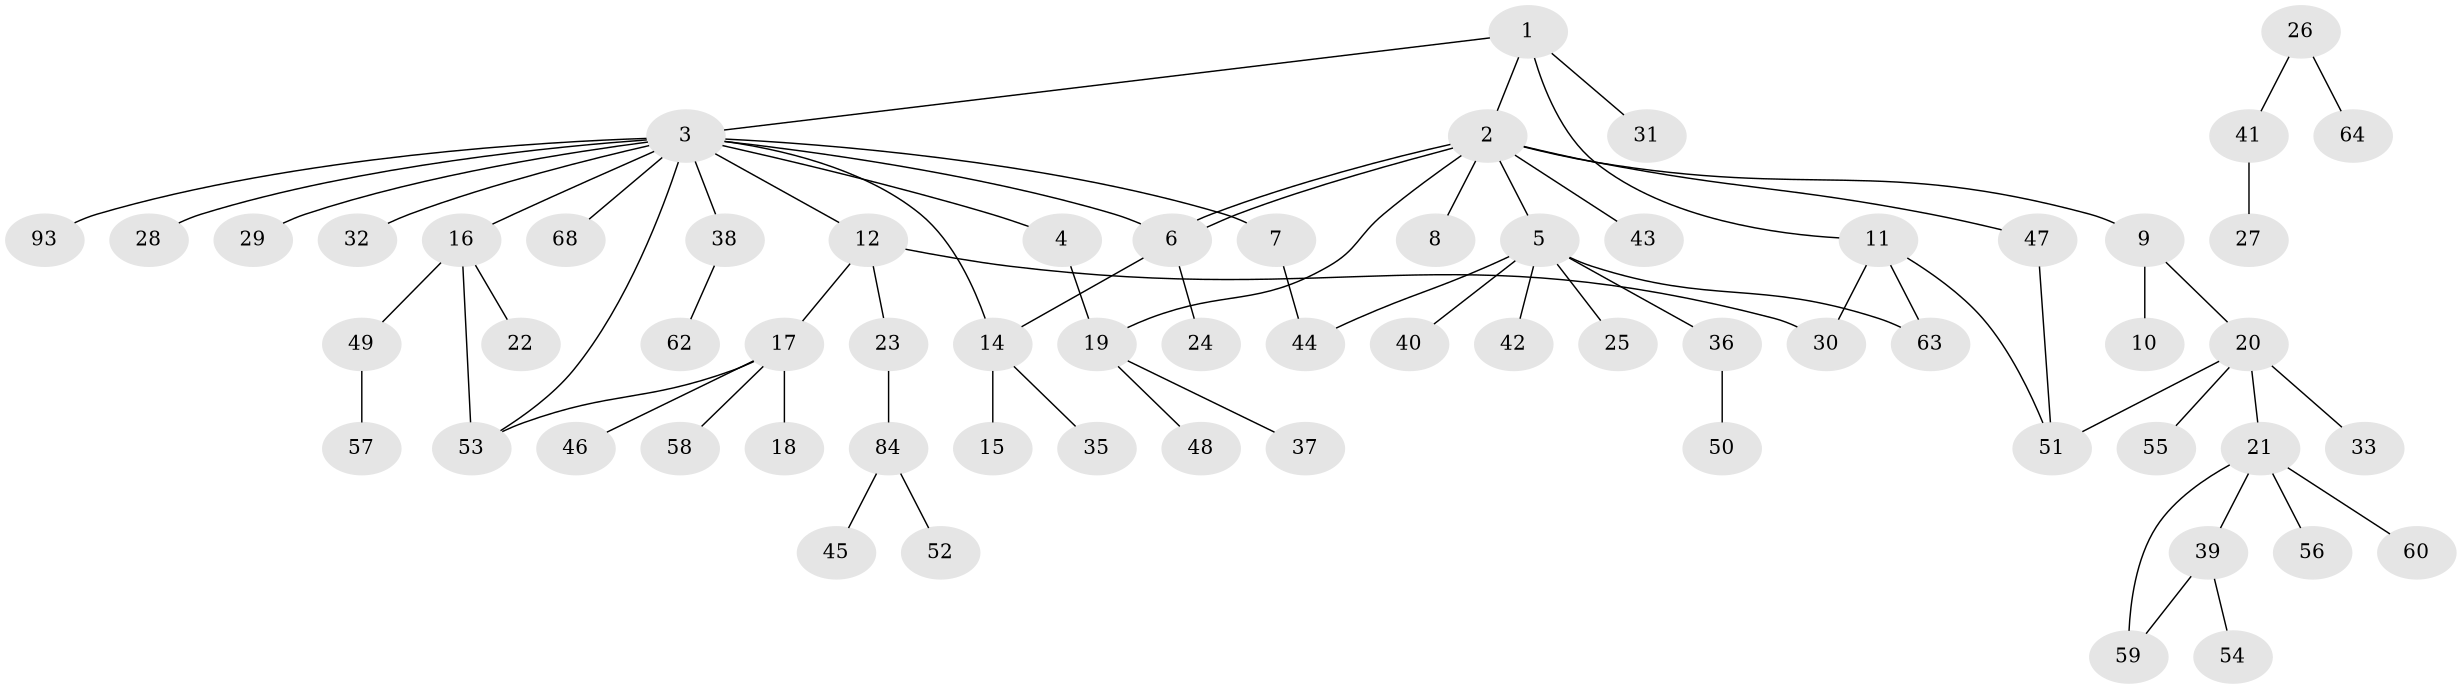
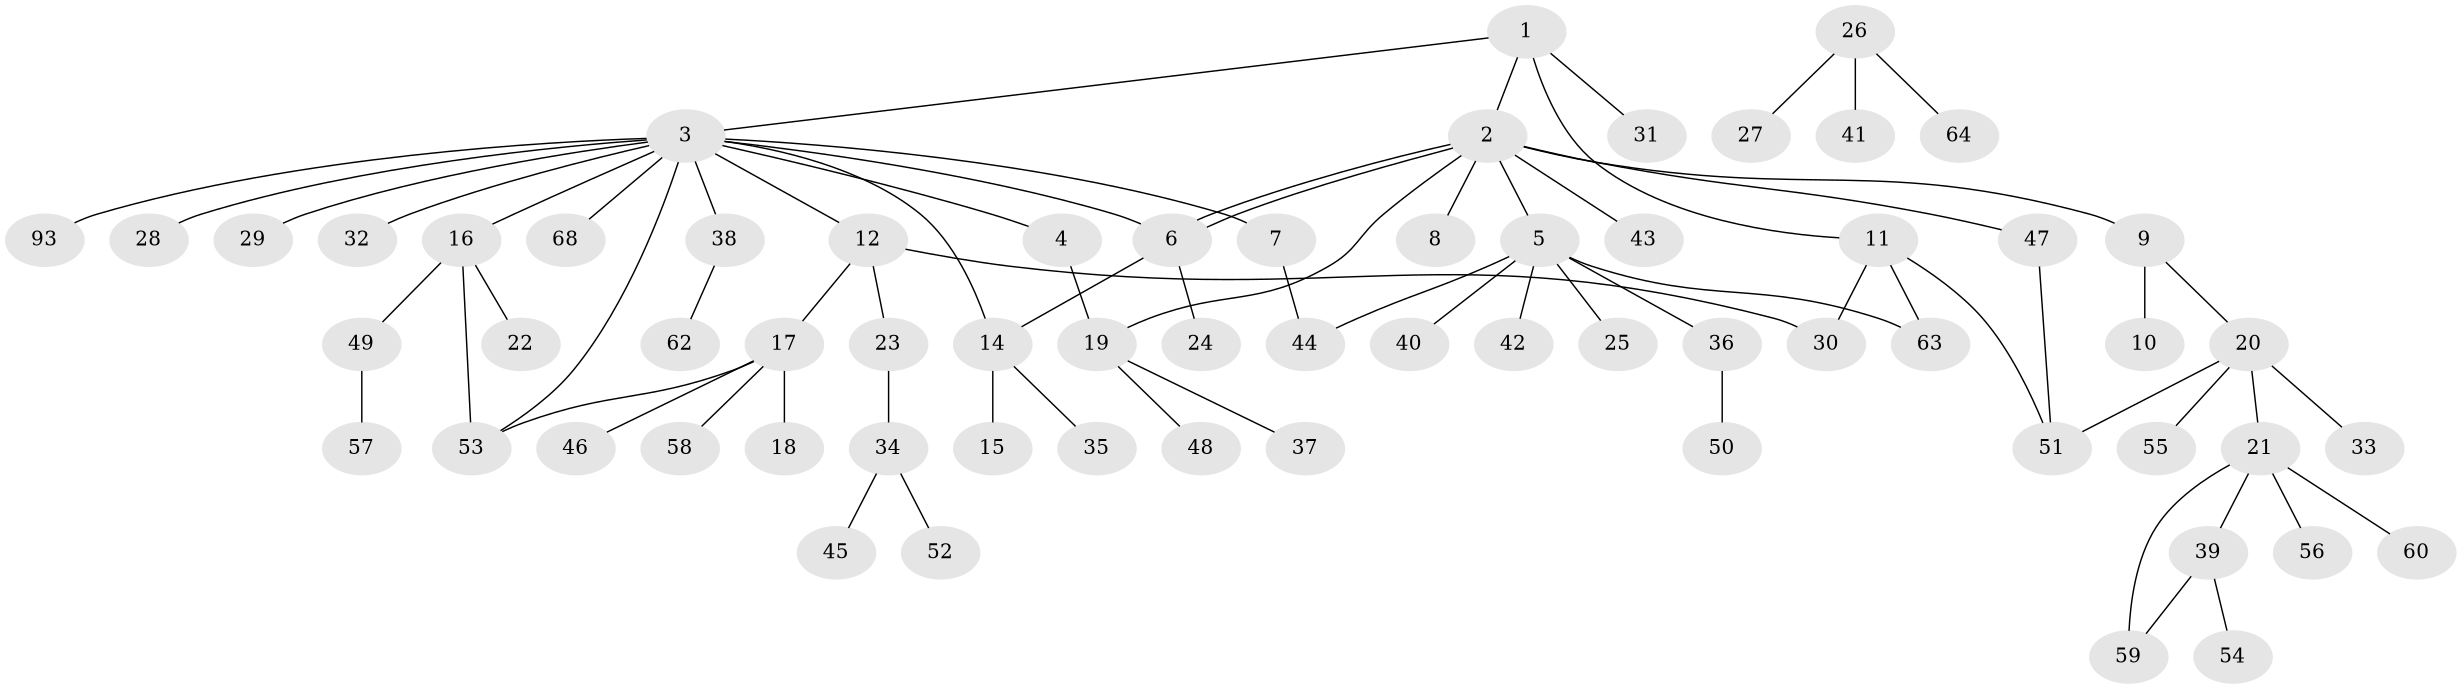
(2249, 188) -> (1803, 84)
(889, 449) -> (889, 449)
